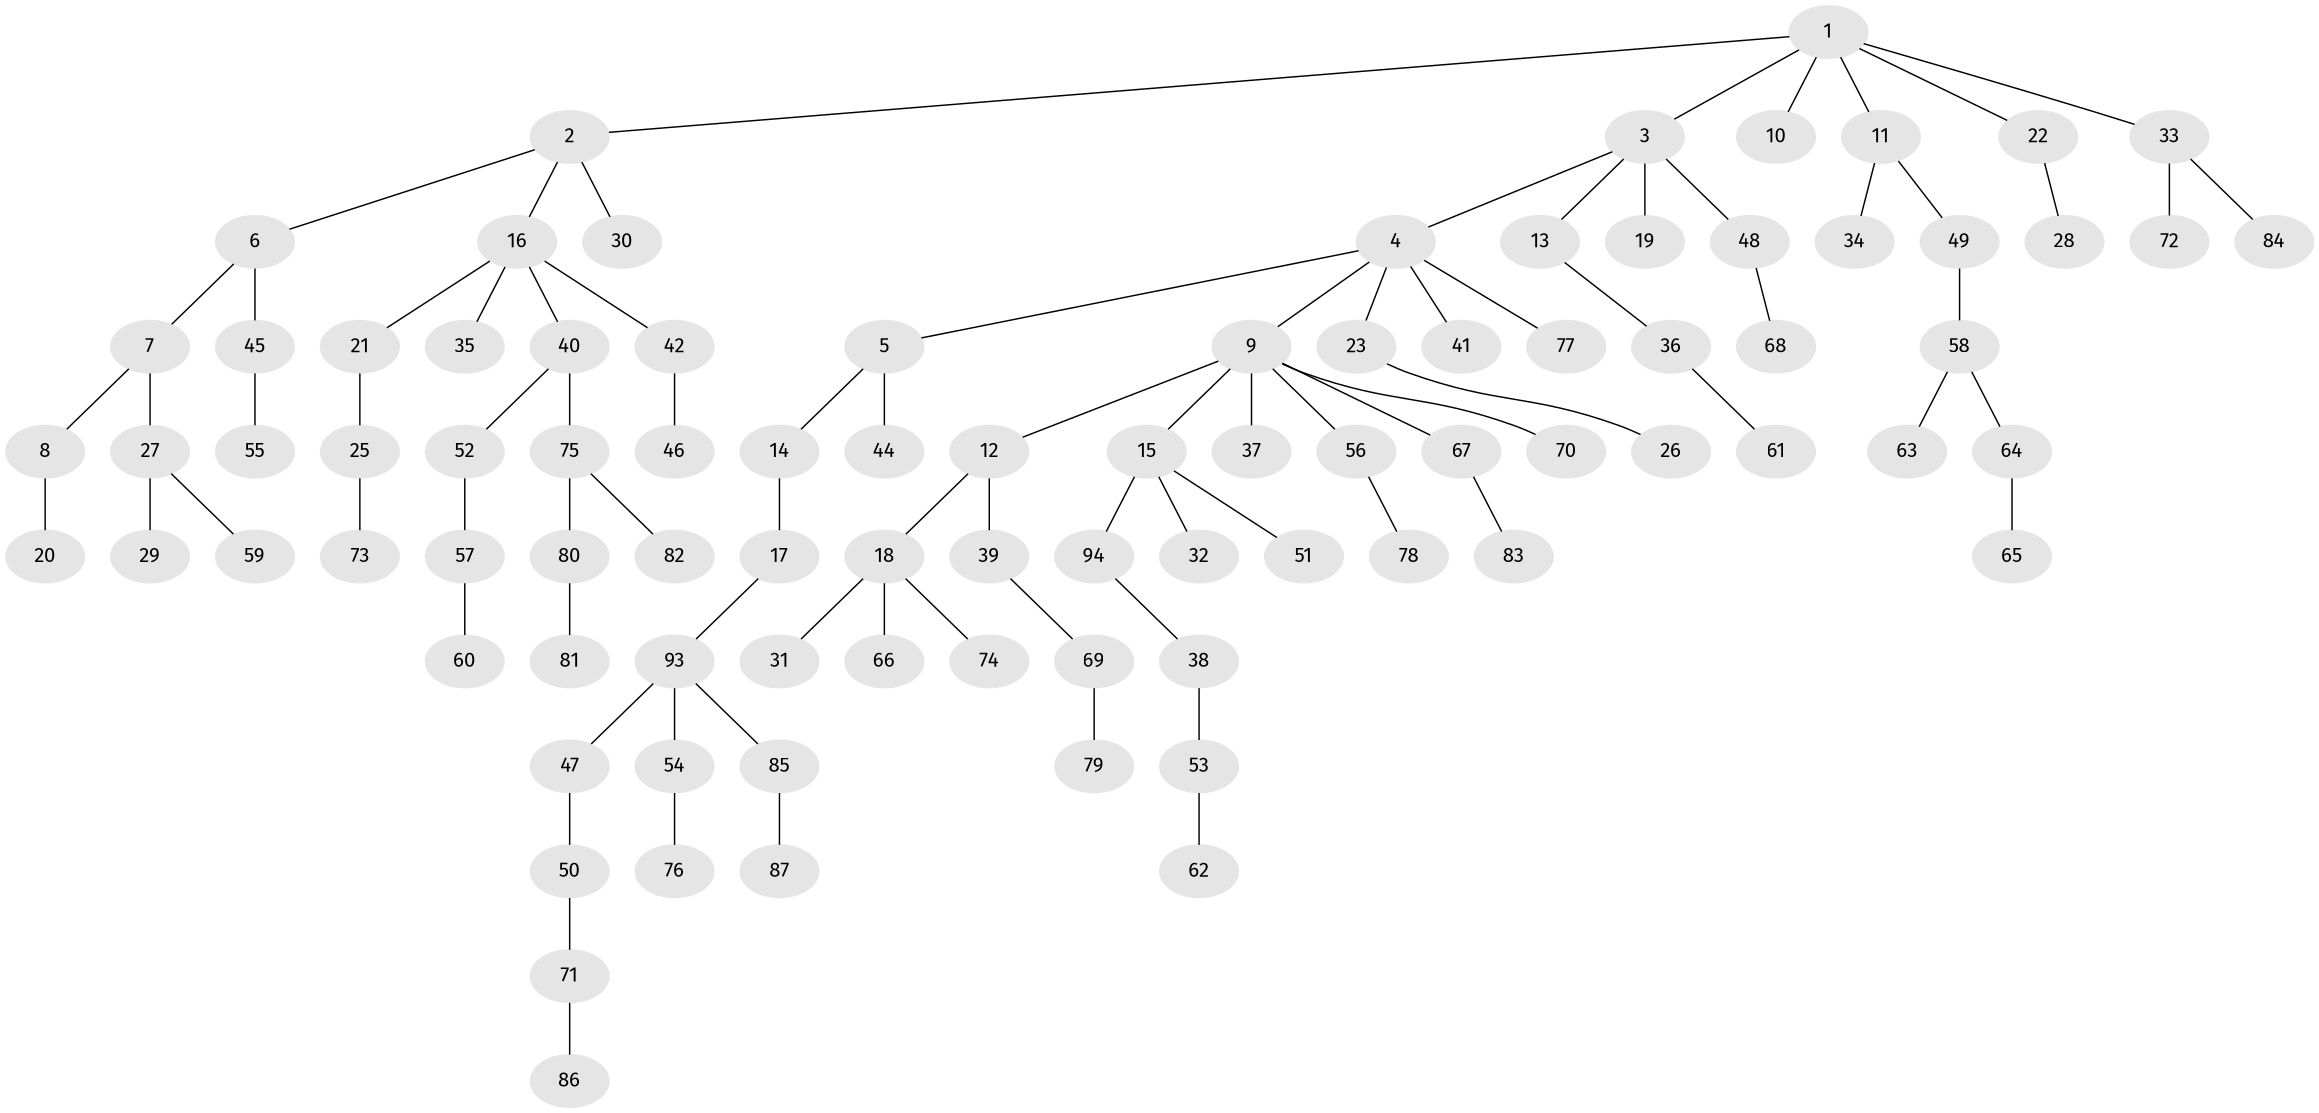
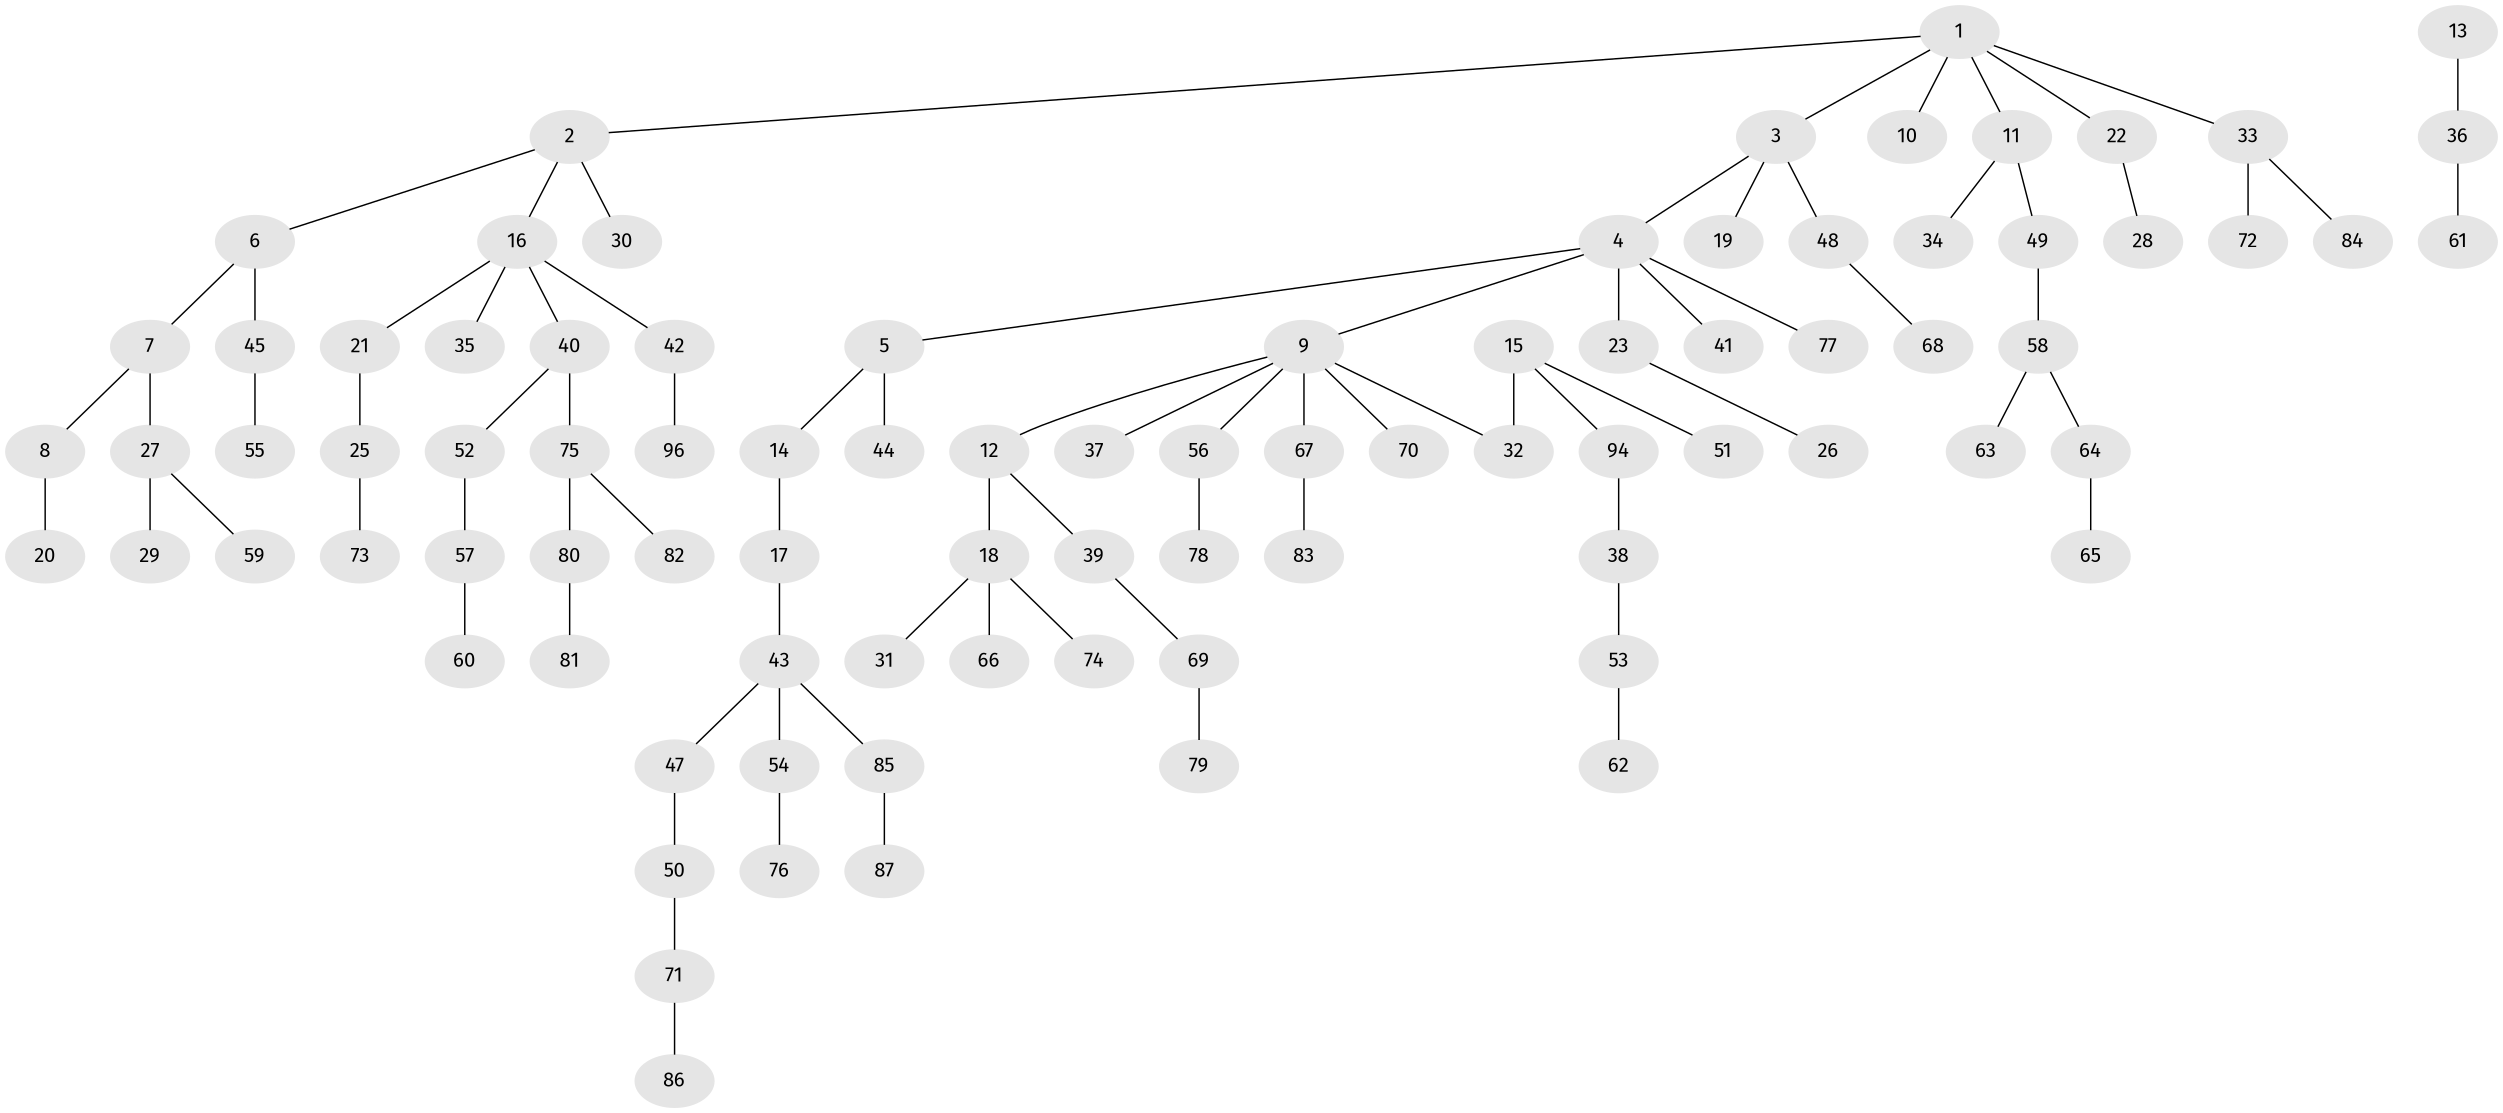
(1593, 189) -> none
(1199, 399) -> (1409, 399)
(675, 452) -> (675, 452)
(675, 661) -> (779, 661)
